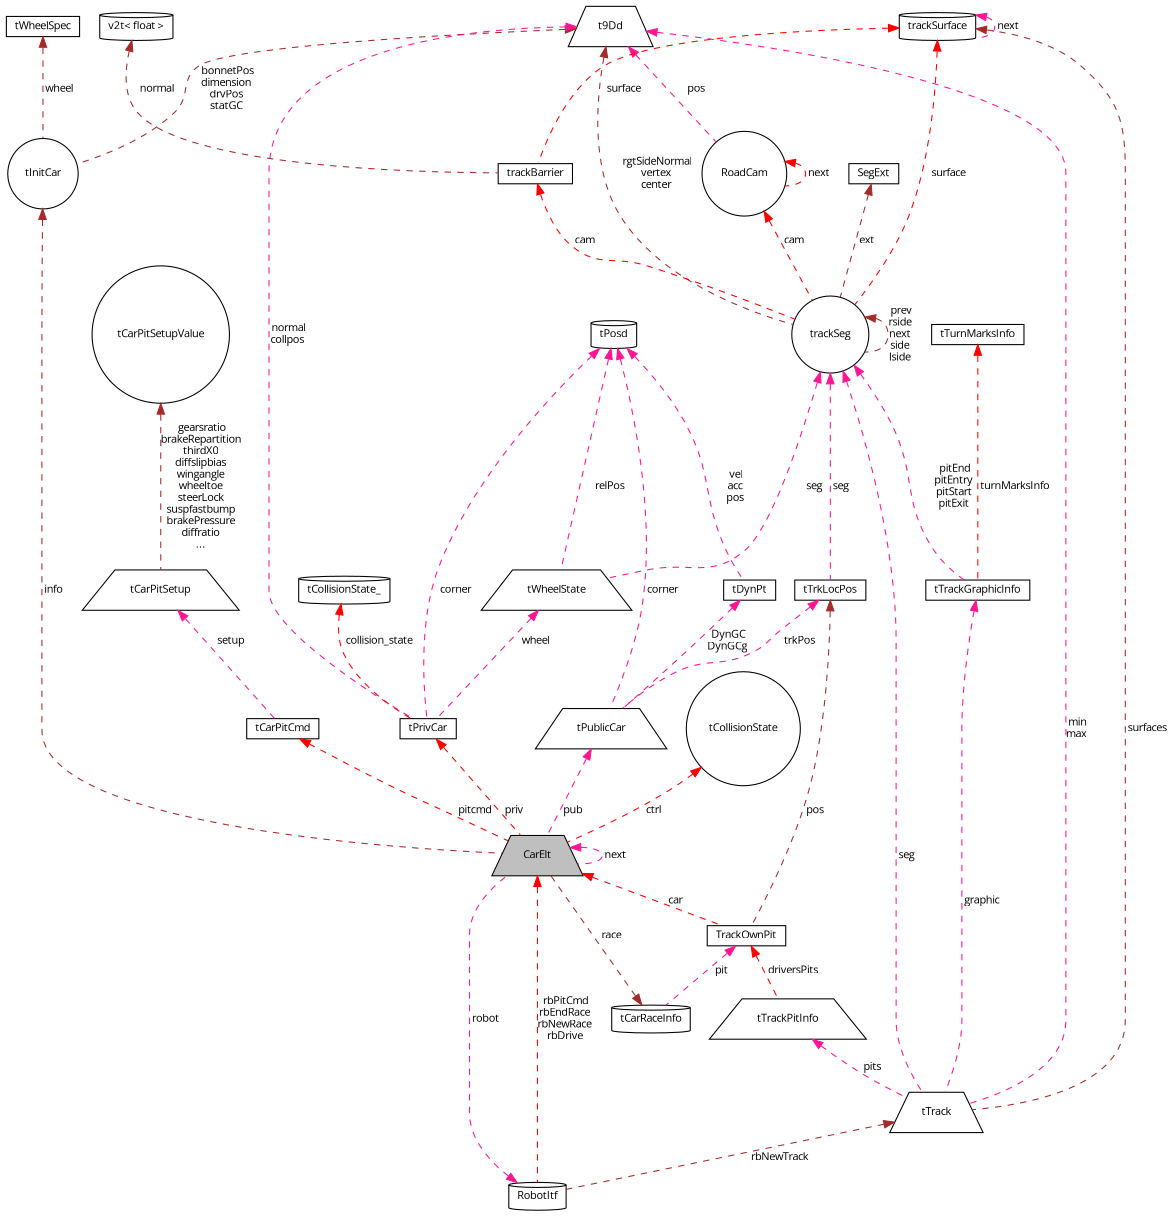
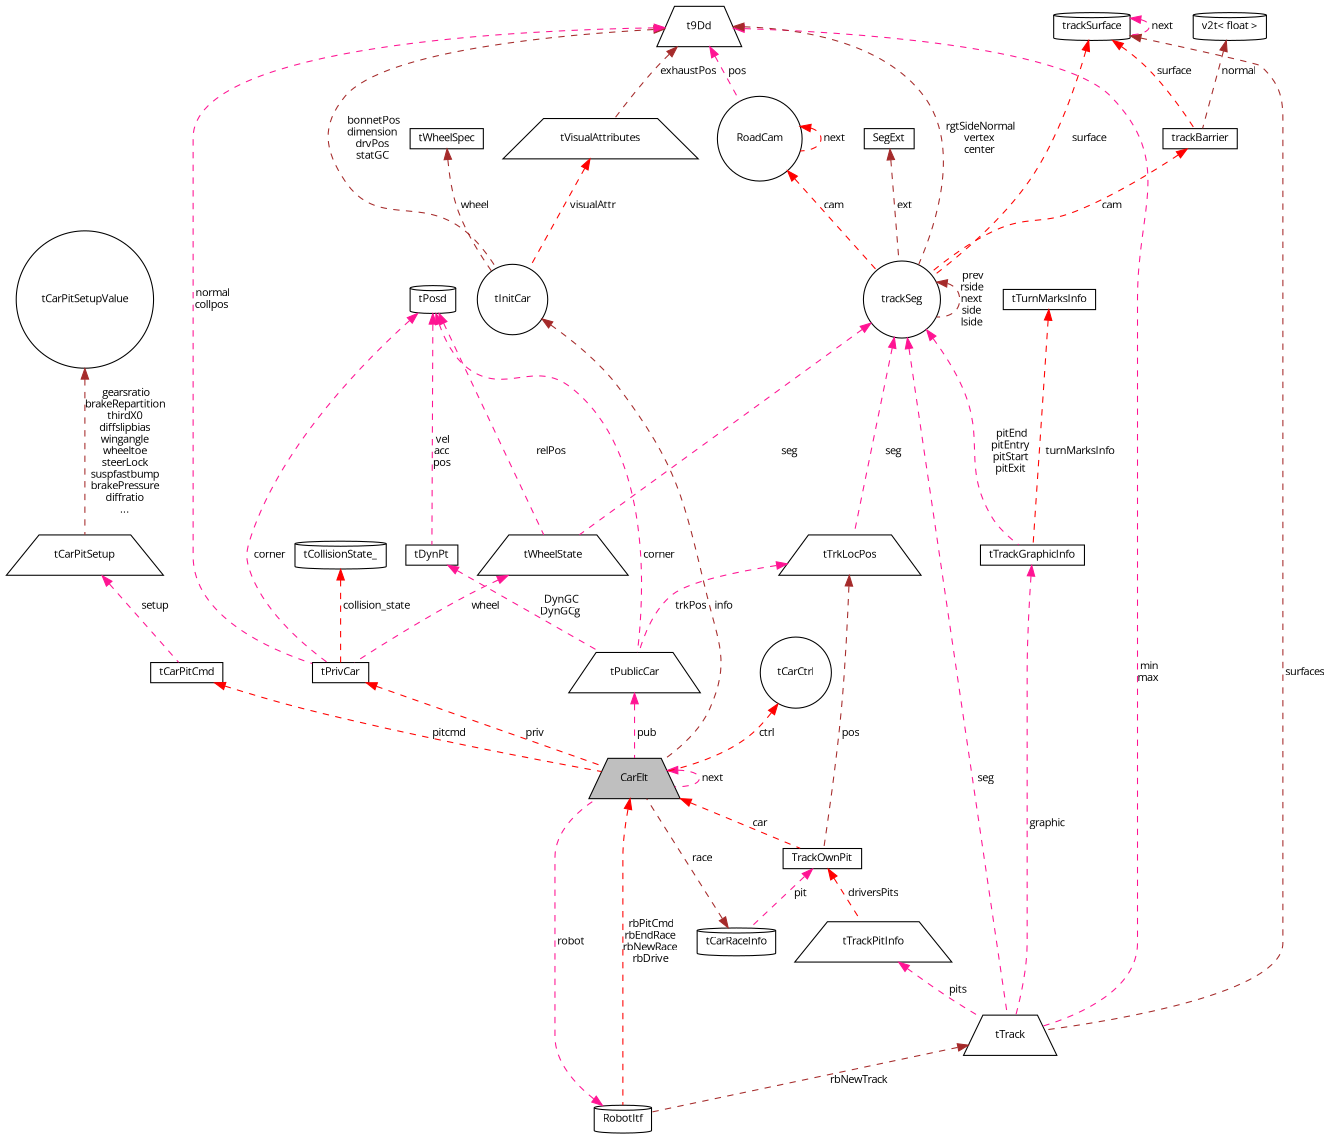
none -> (601, 139)
(830, 590) -> (850, 555)
(743, 729) -> (796, 673)
